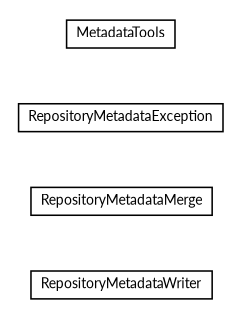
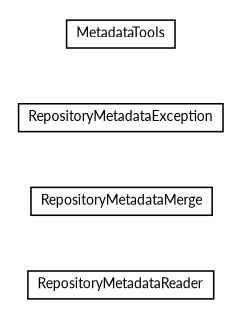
none -> (121, 285)
(121, 285) -> none
